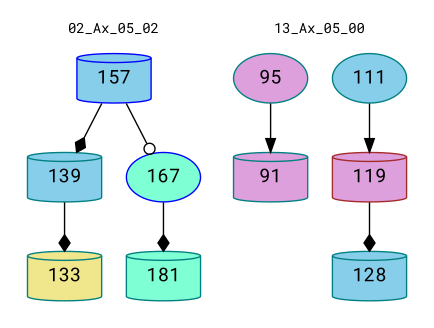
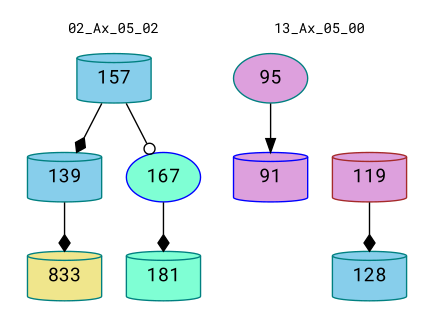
(114, 78) -> (114, 78)
(370, 78) -> none
(271, 177) -> (271, 177)
(65, 276) -> (65, 276)
